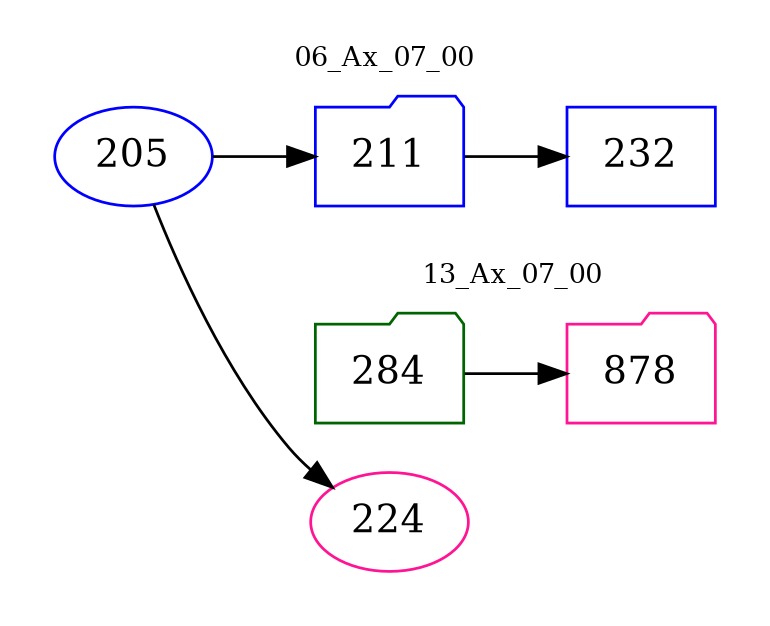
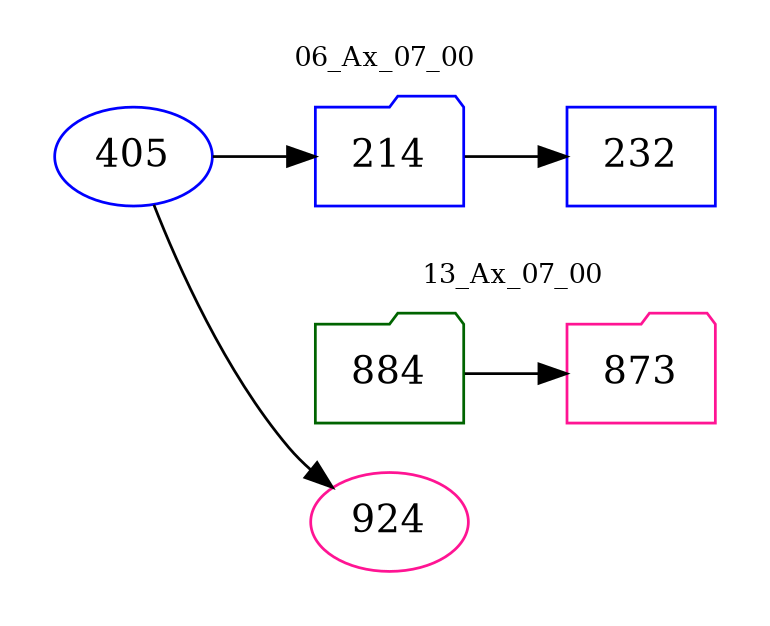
(134, 157) -> (134, 157)
(390, 157) -> (390, 157)
(390, 374) -> (390, 374)
(641, 374) -> (641, 374)
(390, 522) -> (390, 522)
